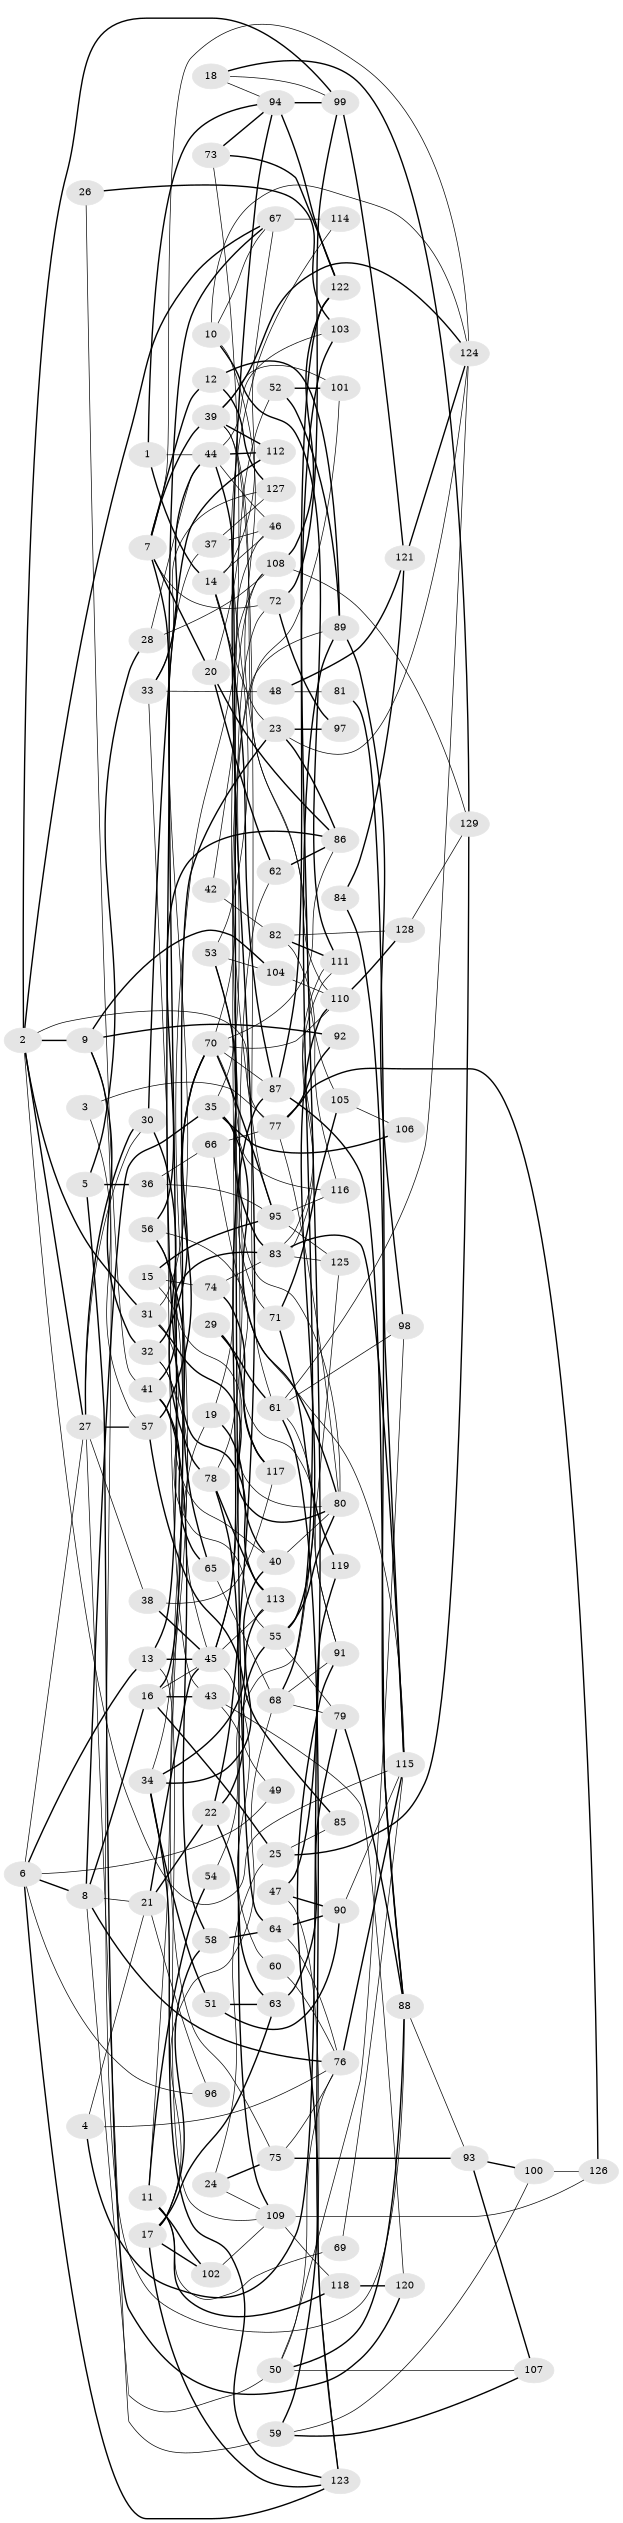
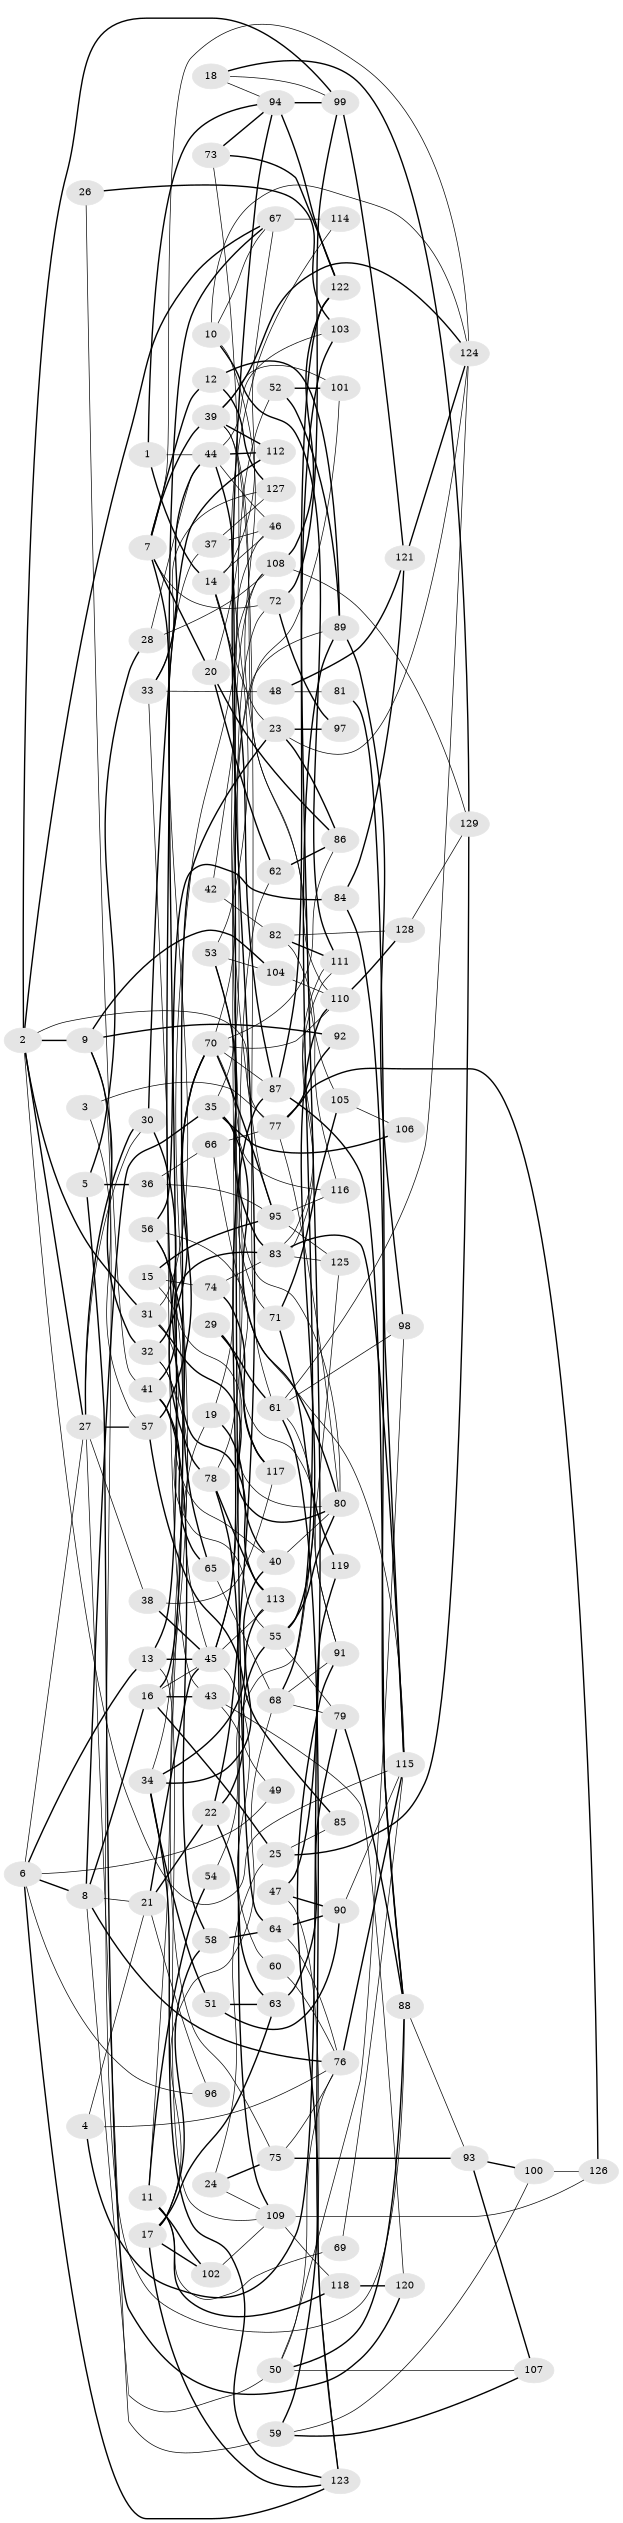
(185, 871) -> (176, 962)
